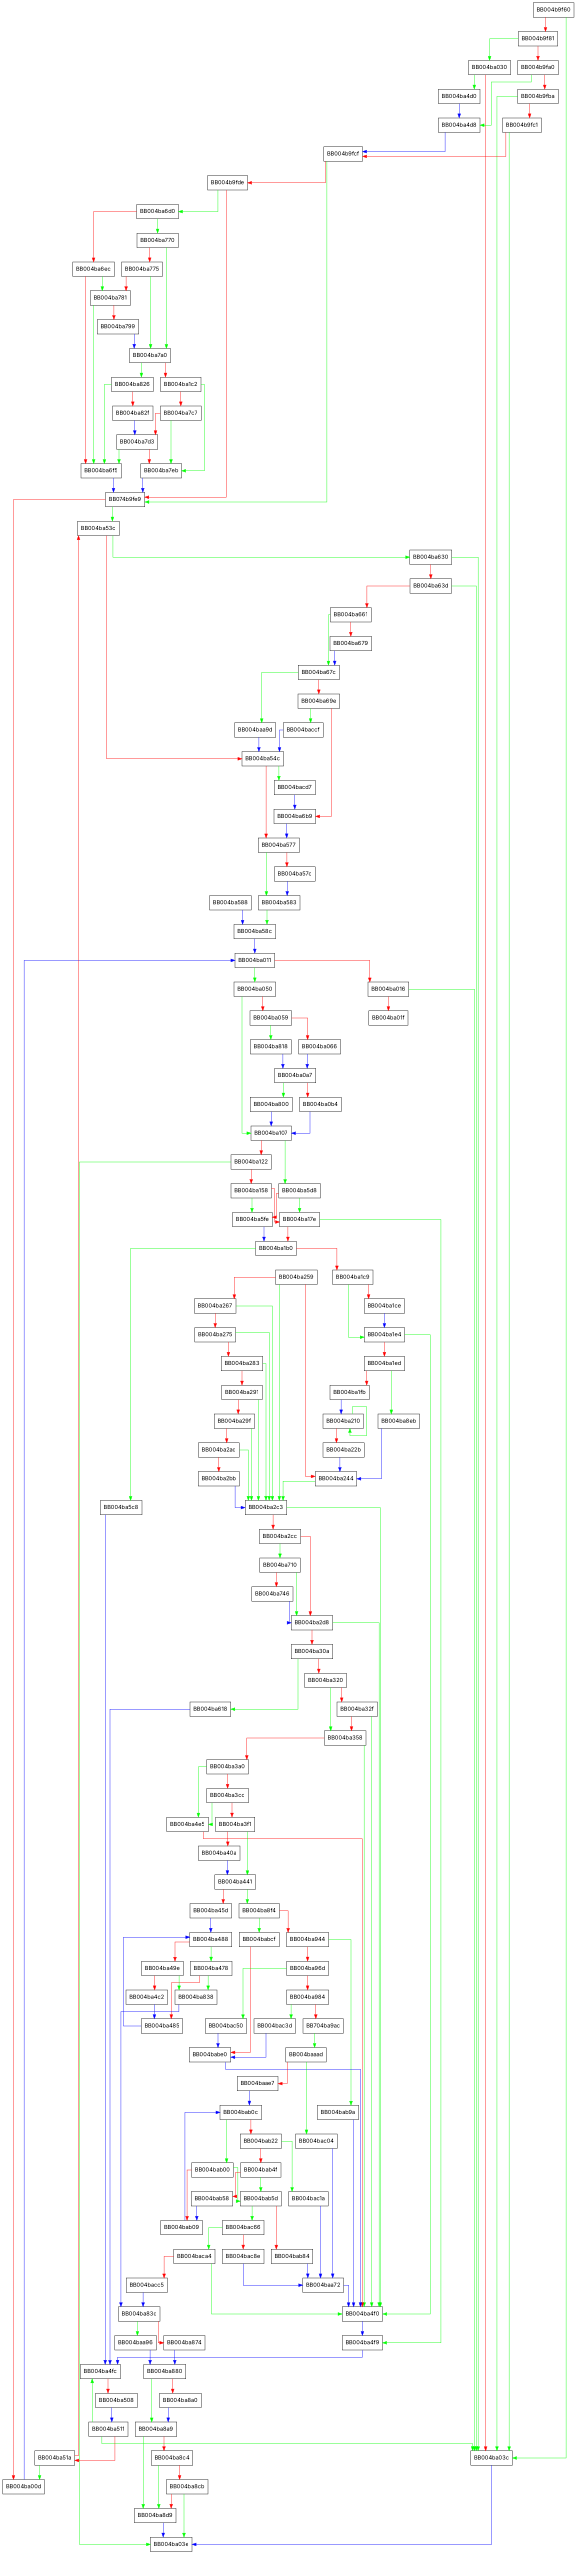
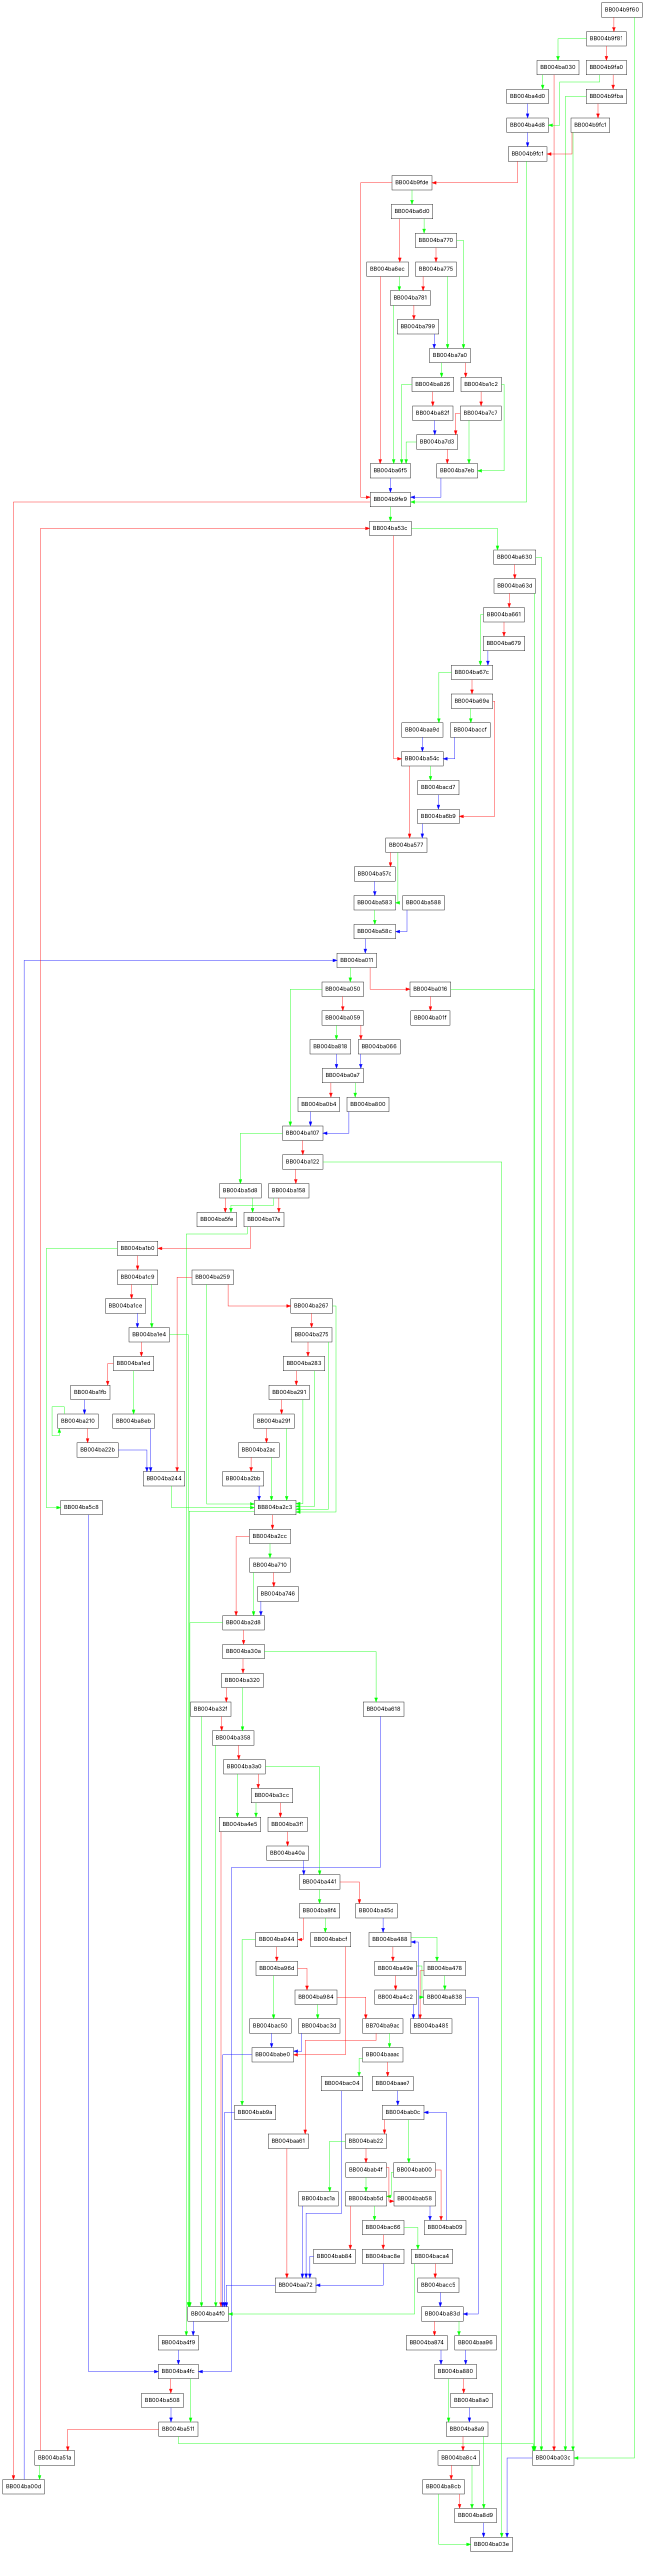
(125, 500) -> (390, 500)
(264, 1232) -> none
(266, 1508) -> (275, 1508)
(247, 1851) -> (320, 1792)
none -> (288, 2141)
(92, 2402) -> (191, 2398)
